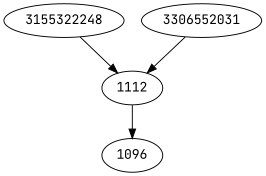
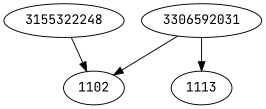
(202, 21) -> (202, 21)
(132, 88) -> (94, 88)
none -> (202, 88)
(132, 155) -> none
